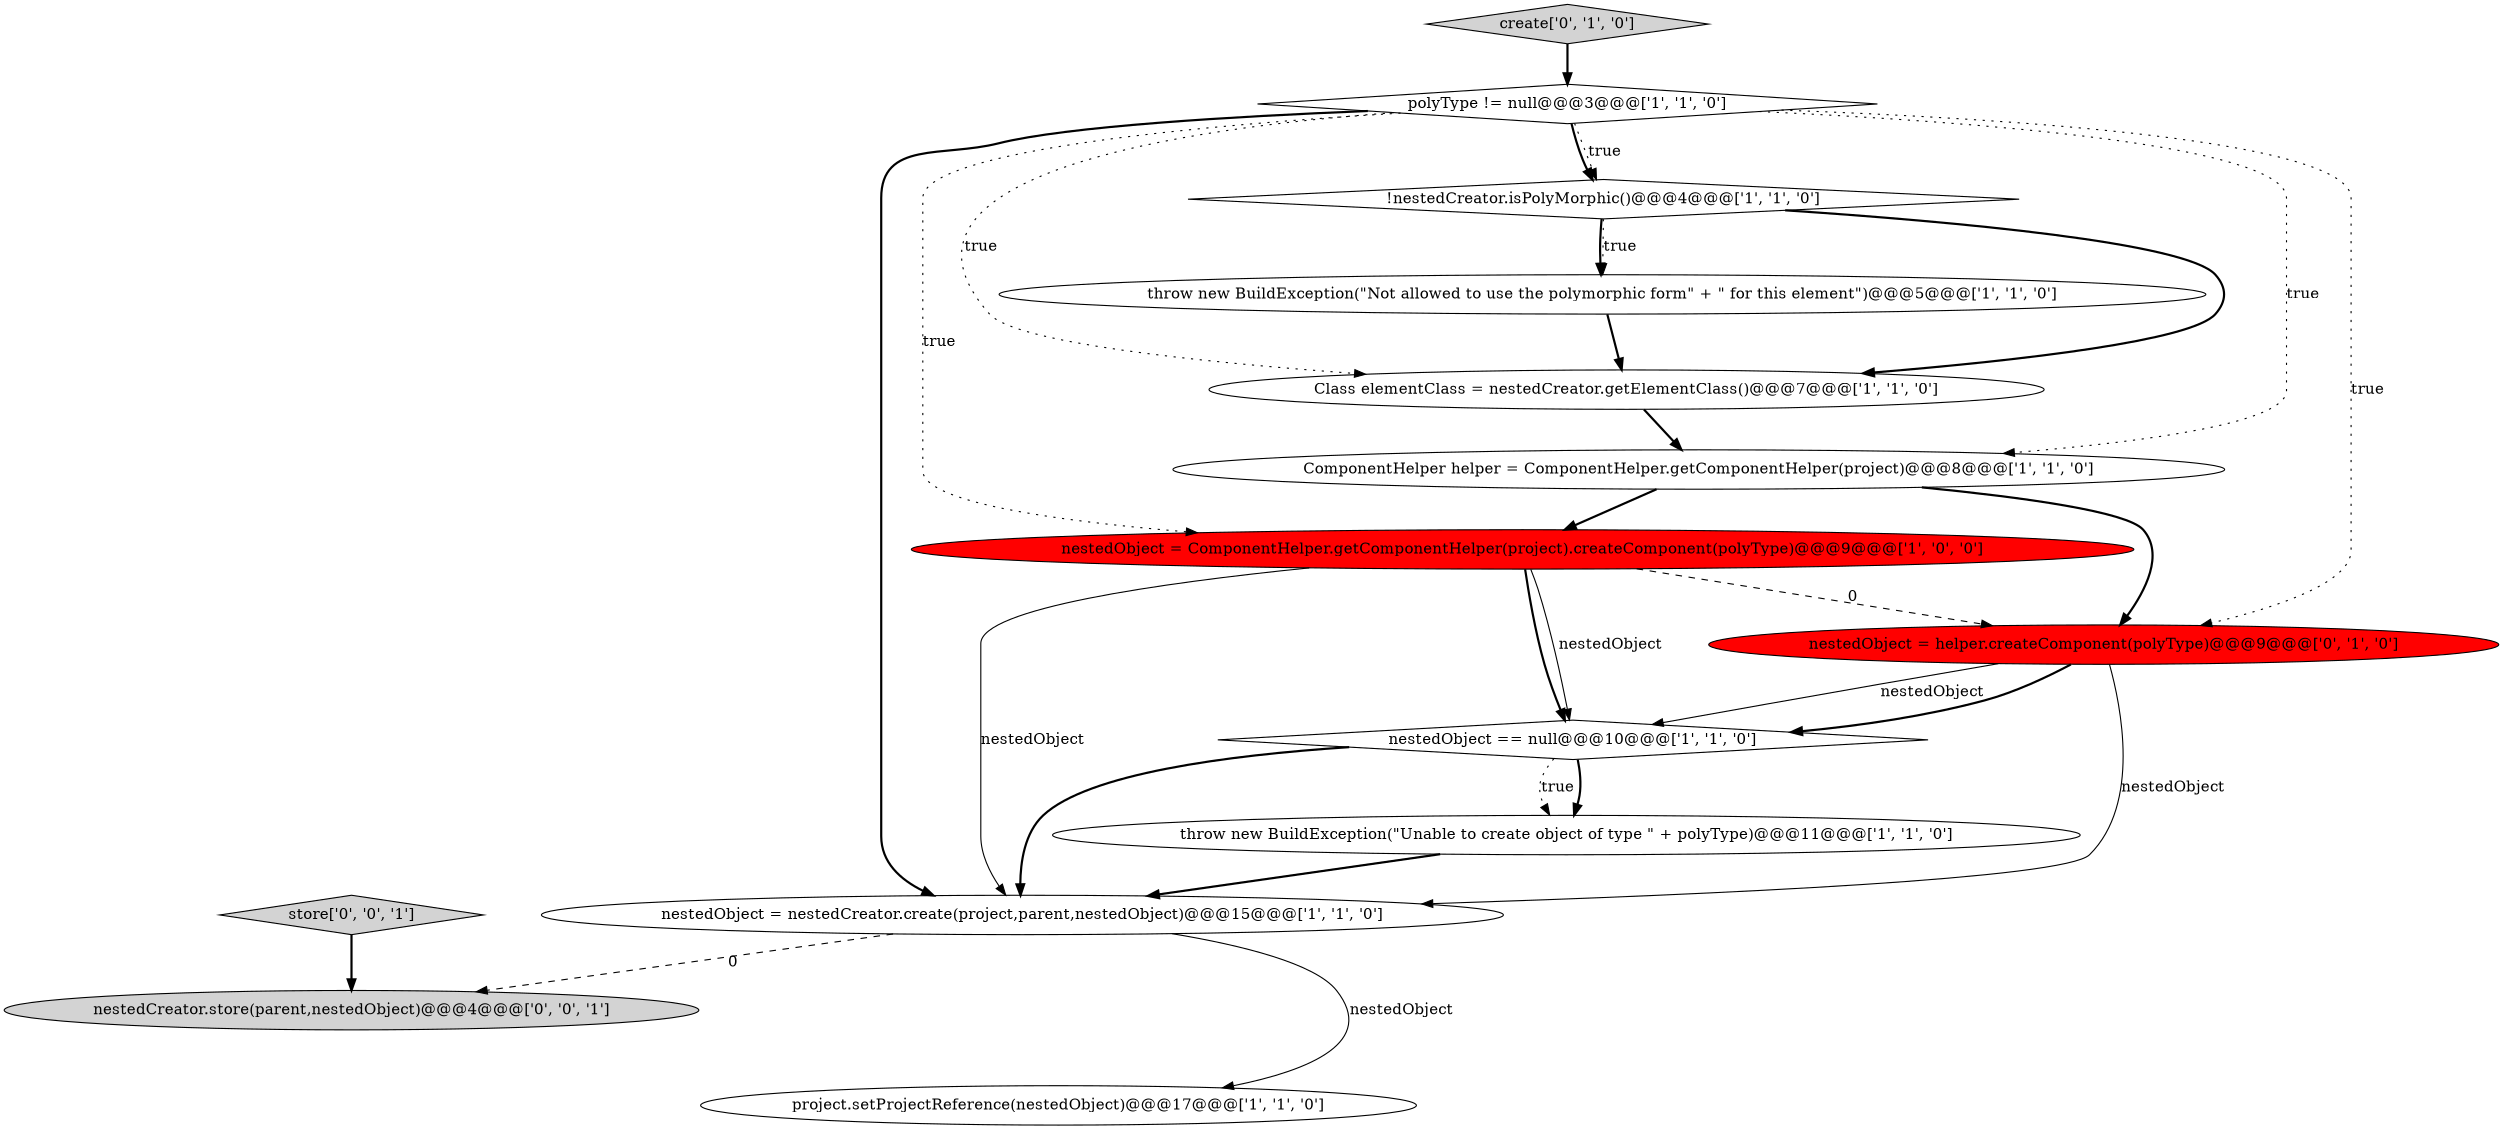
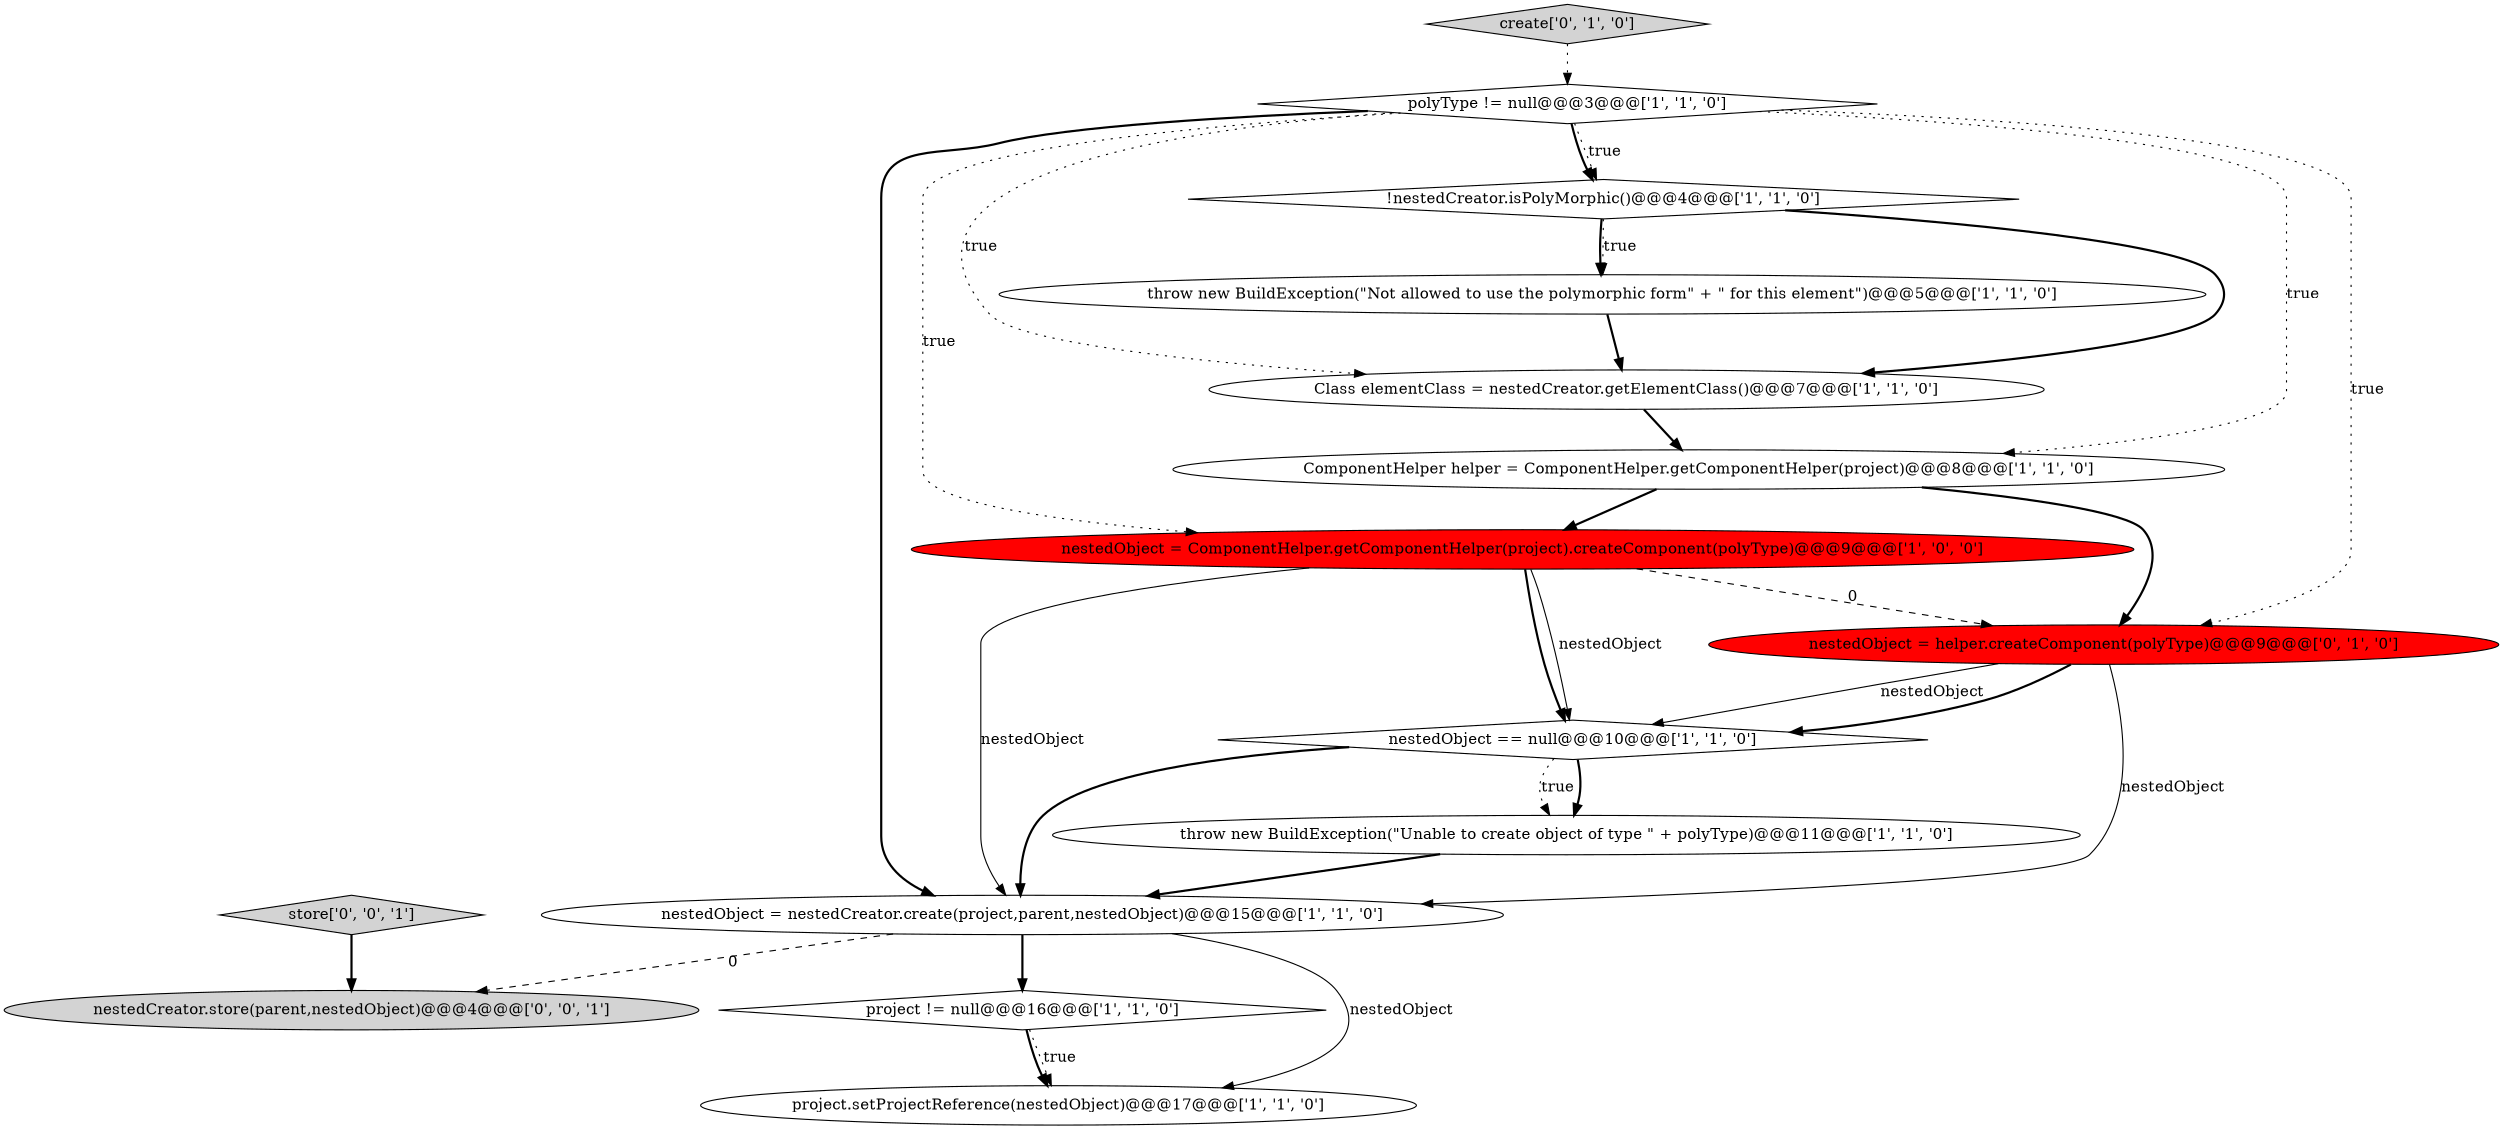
(1567, 59) -> (1567, 59)
none -> (1022, 1010)
